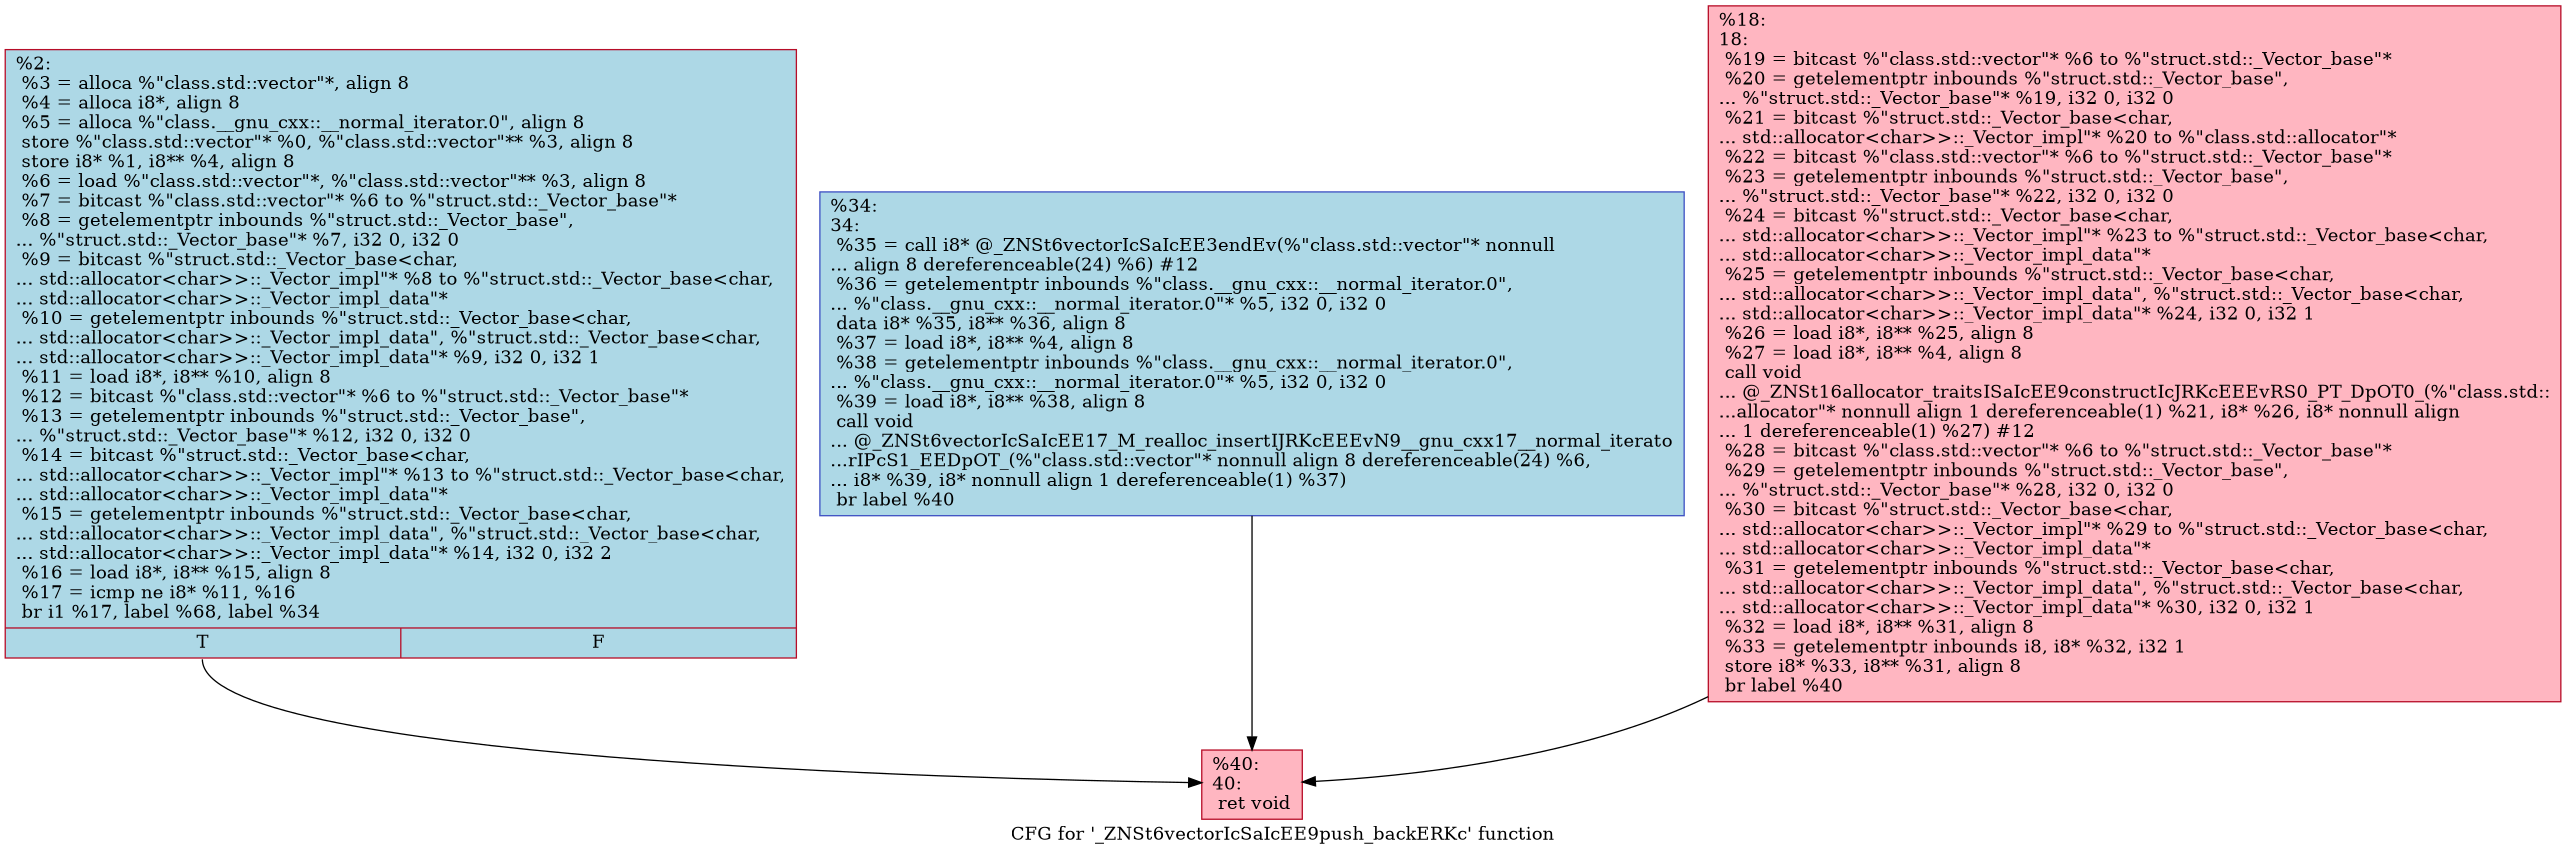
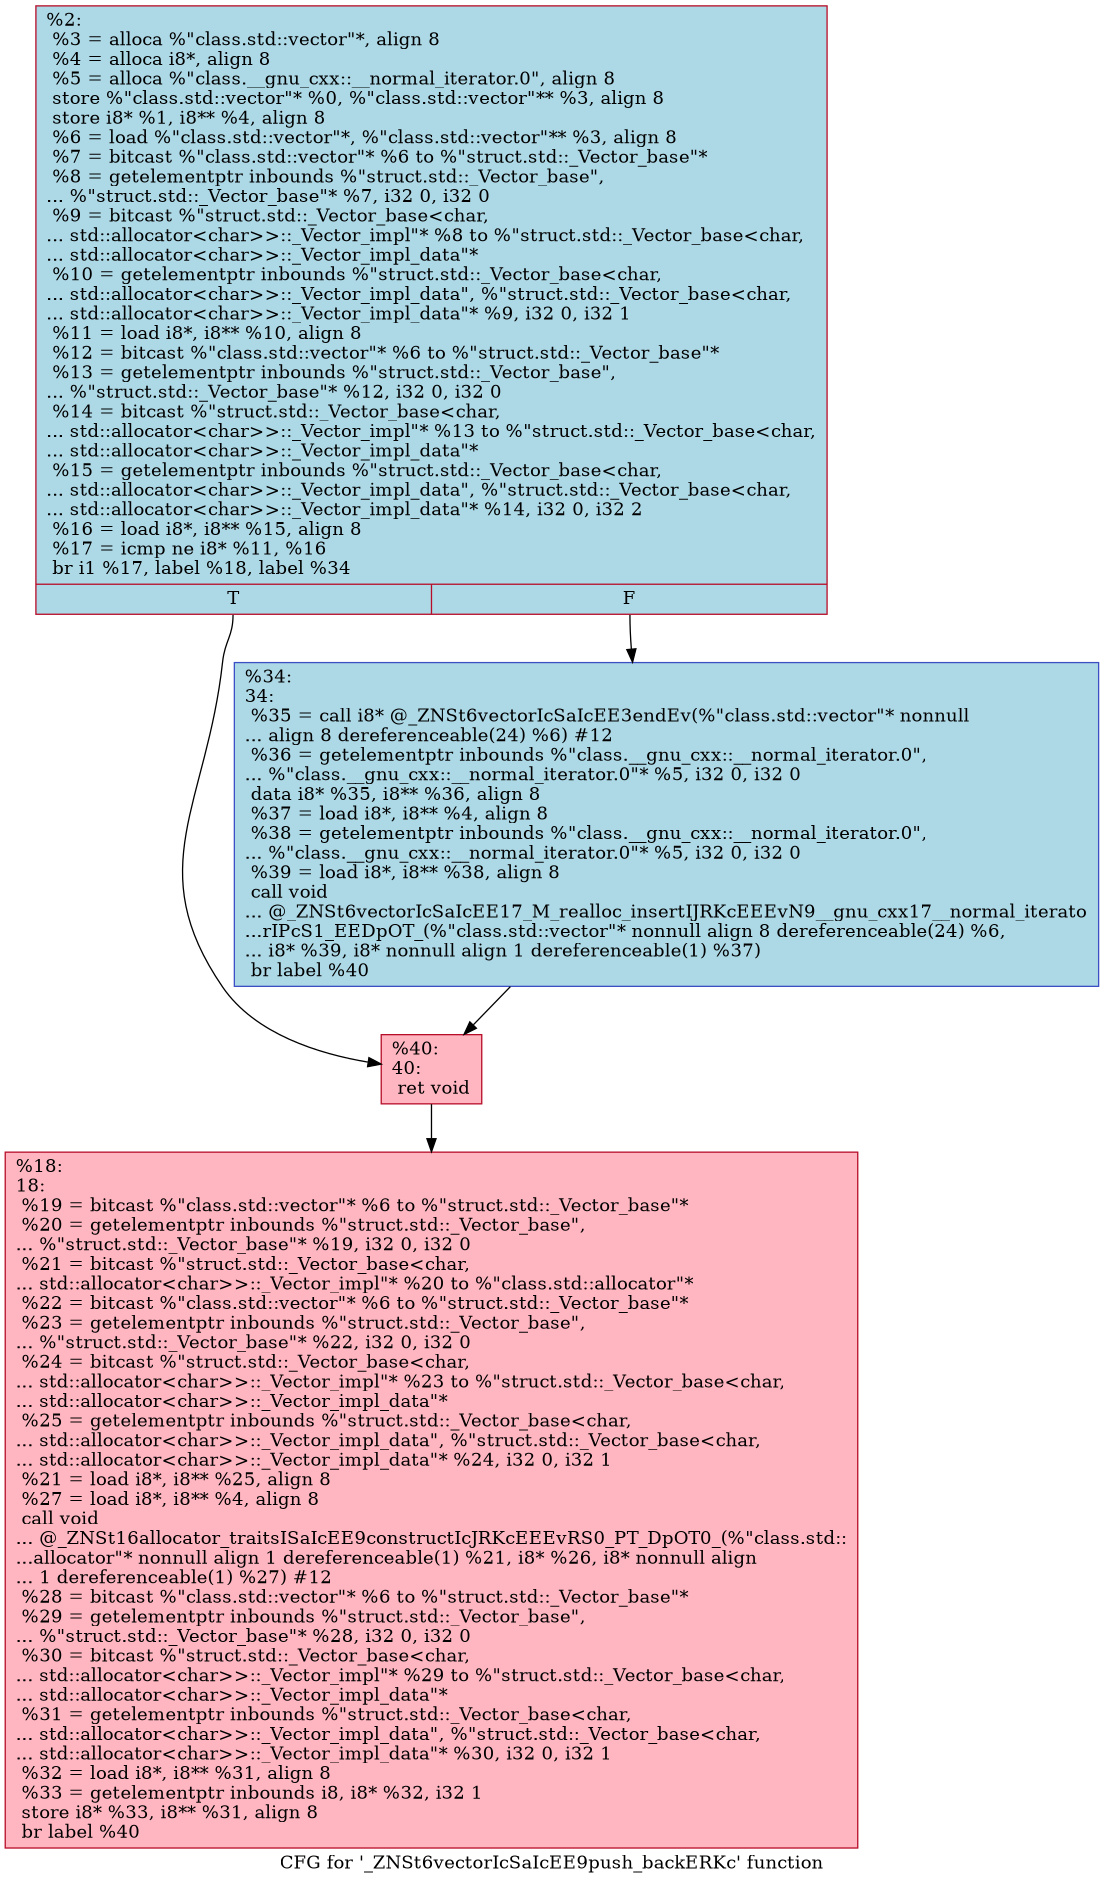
(1877, 334) -> (174, 1480)
(168, 612) -> (199, 569)
none -> (630, 632)
(1516, 757) -> (431, 1121)
